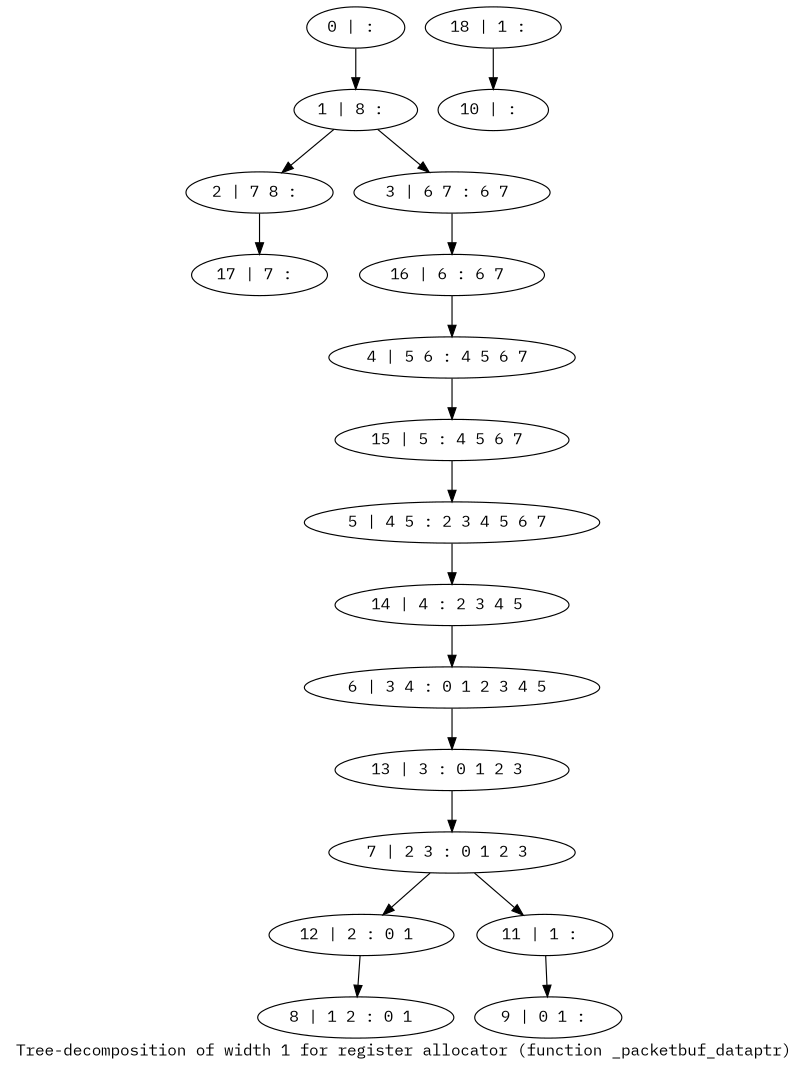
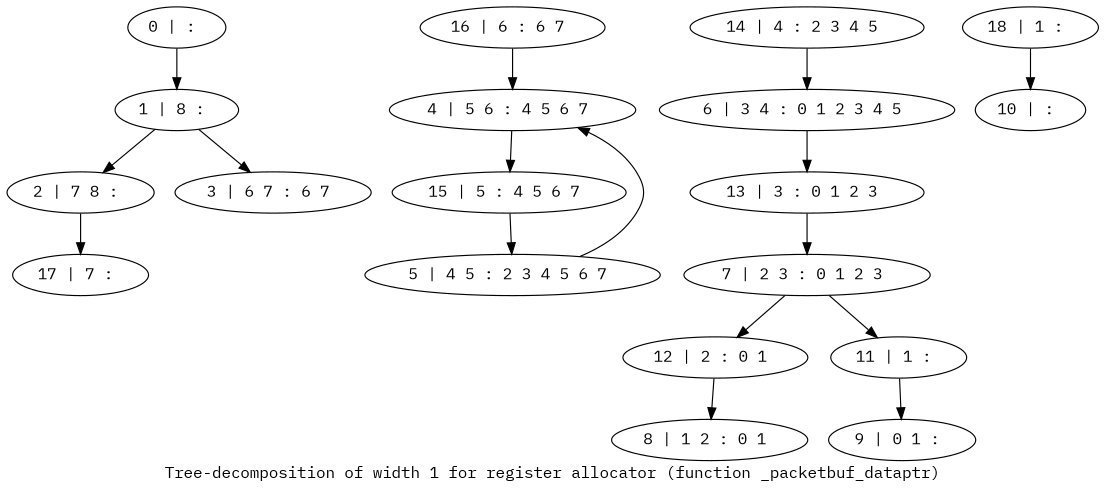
(452, 228) -> none
(452, 558) -> (643, 197)
